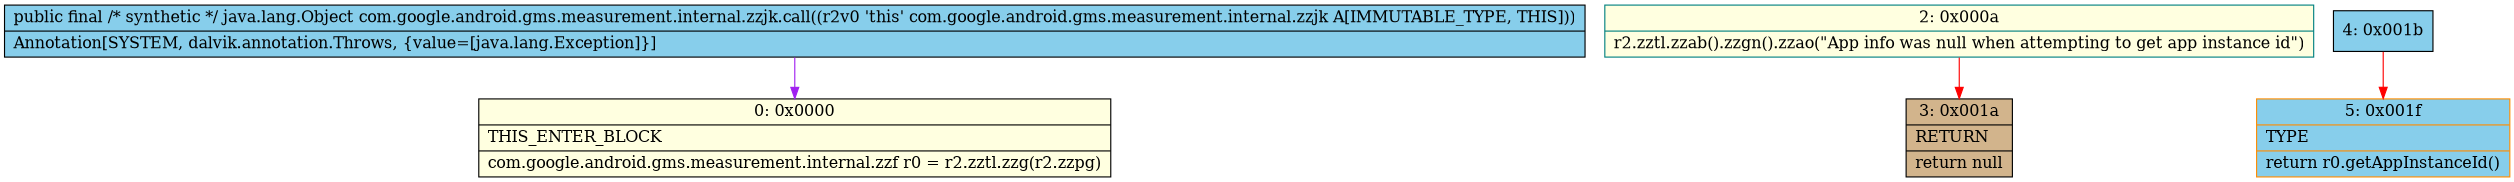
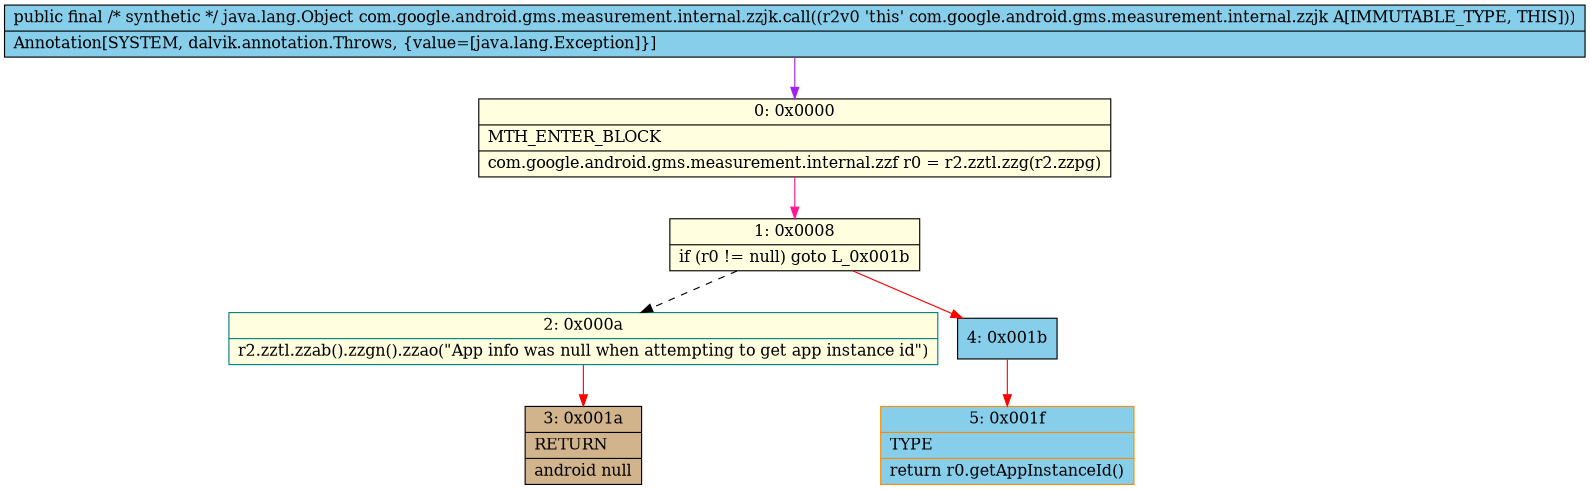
(575, 137) -> (575, 137)
(1959, 163) -> (583, 471)
none -> (795, 245)
